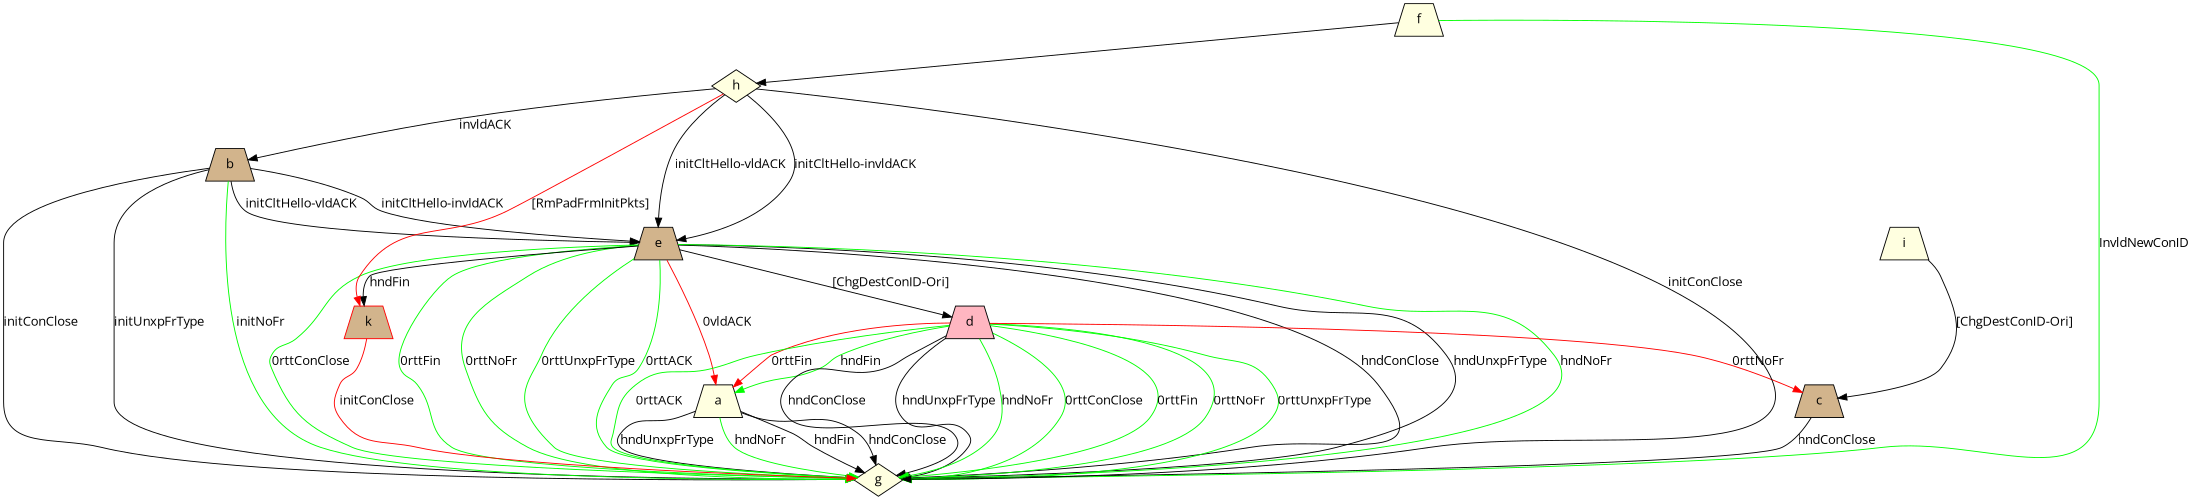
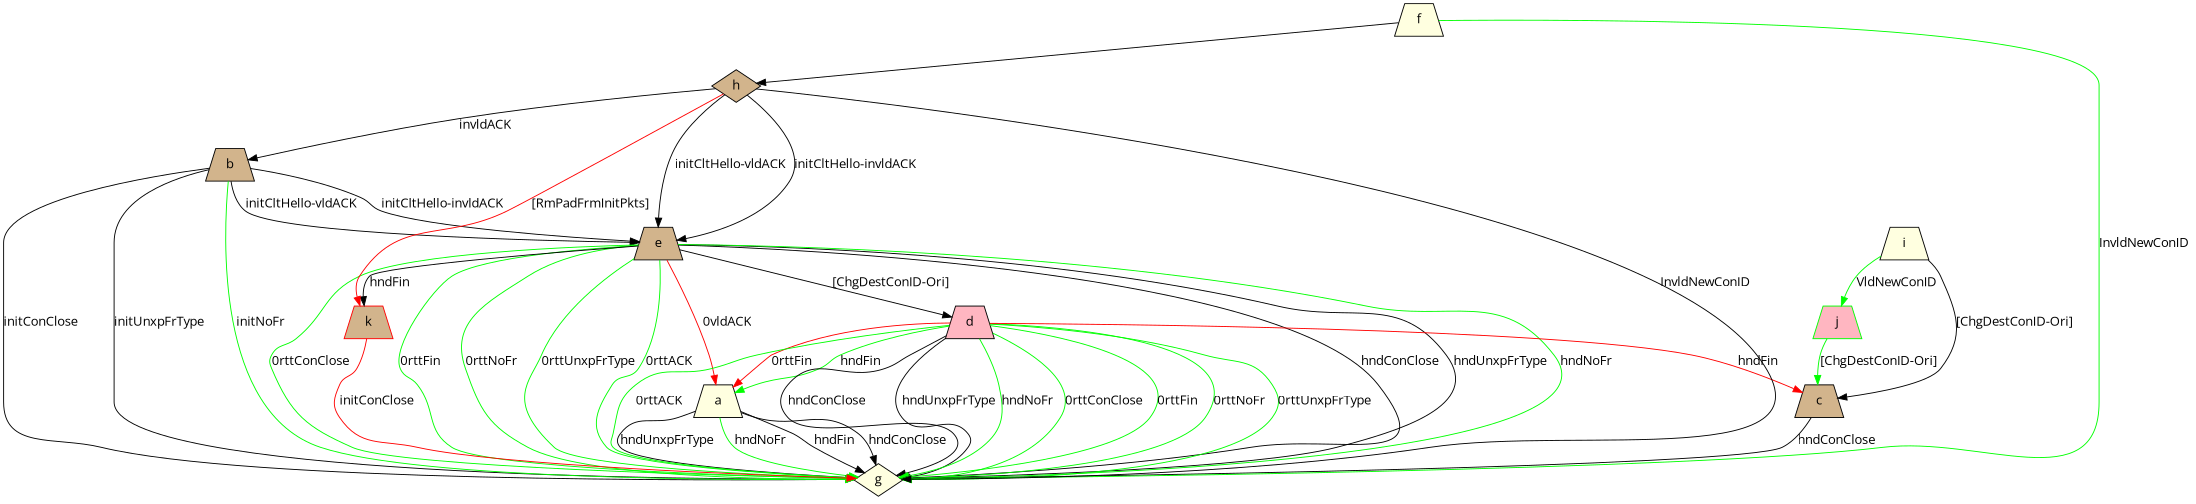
(736, 86) -> (736, 86)
(1707, 283) -> (1707, 283)
none -> (1837, 322)
(1760, 362) -> (1760, 362)
